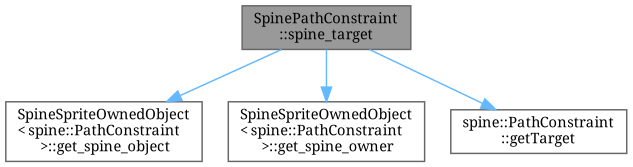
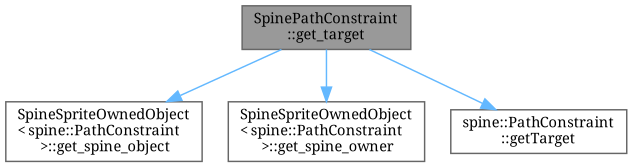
(326, 28) -> (326, 28)
